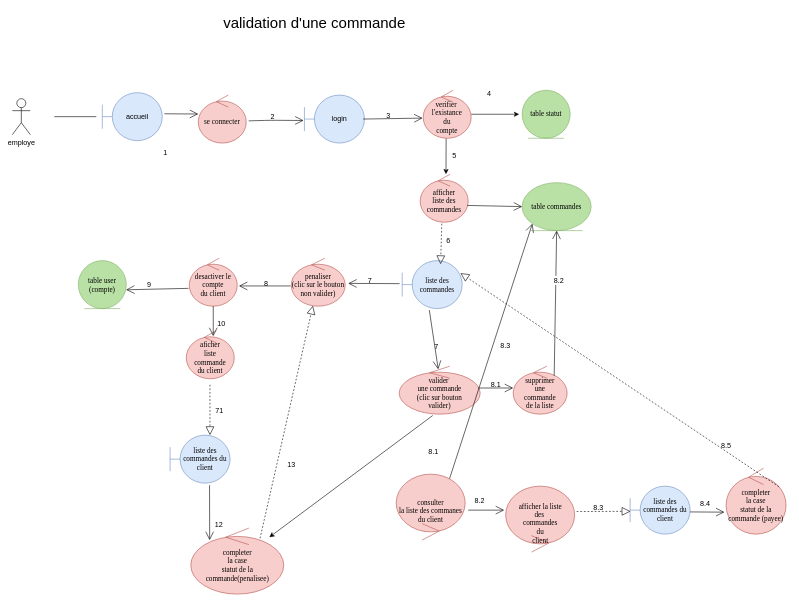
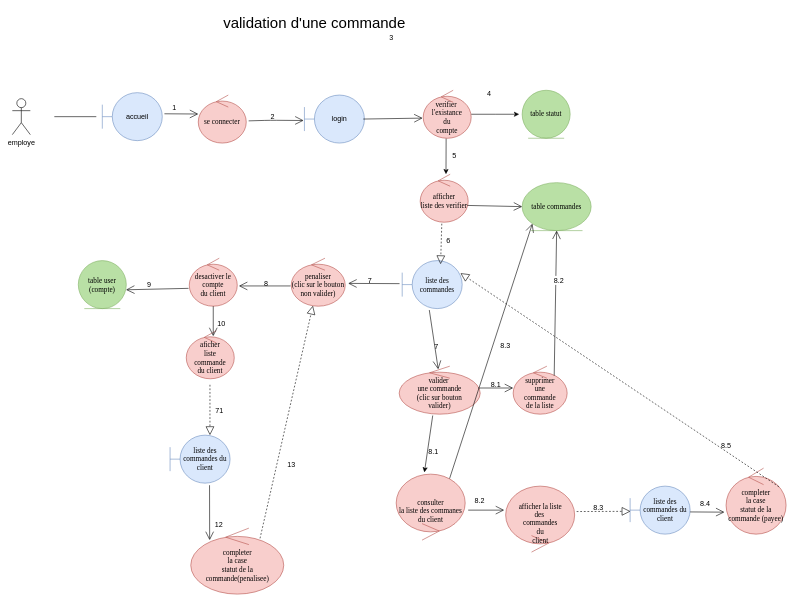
(392, 116) -> (395, 38)
(168, 153) -> (177, 108)
(444, 201) -> (444, 201)
(353, 475) -> (429, 442)
